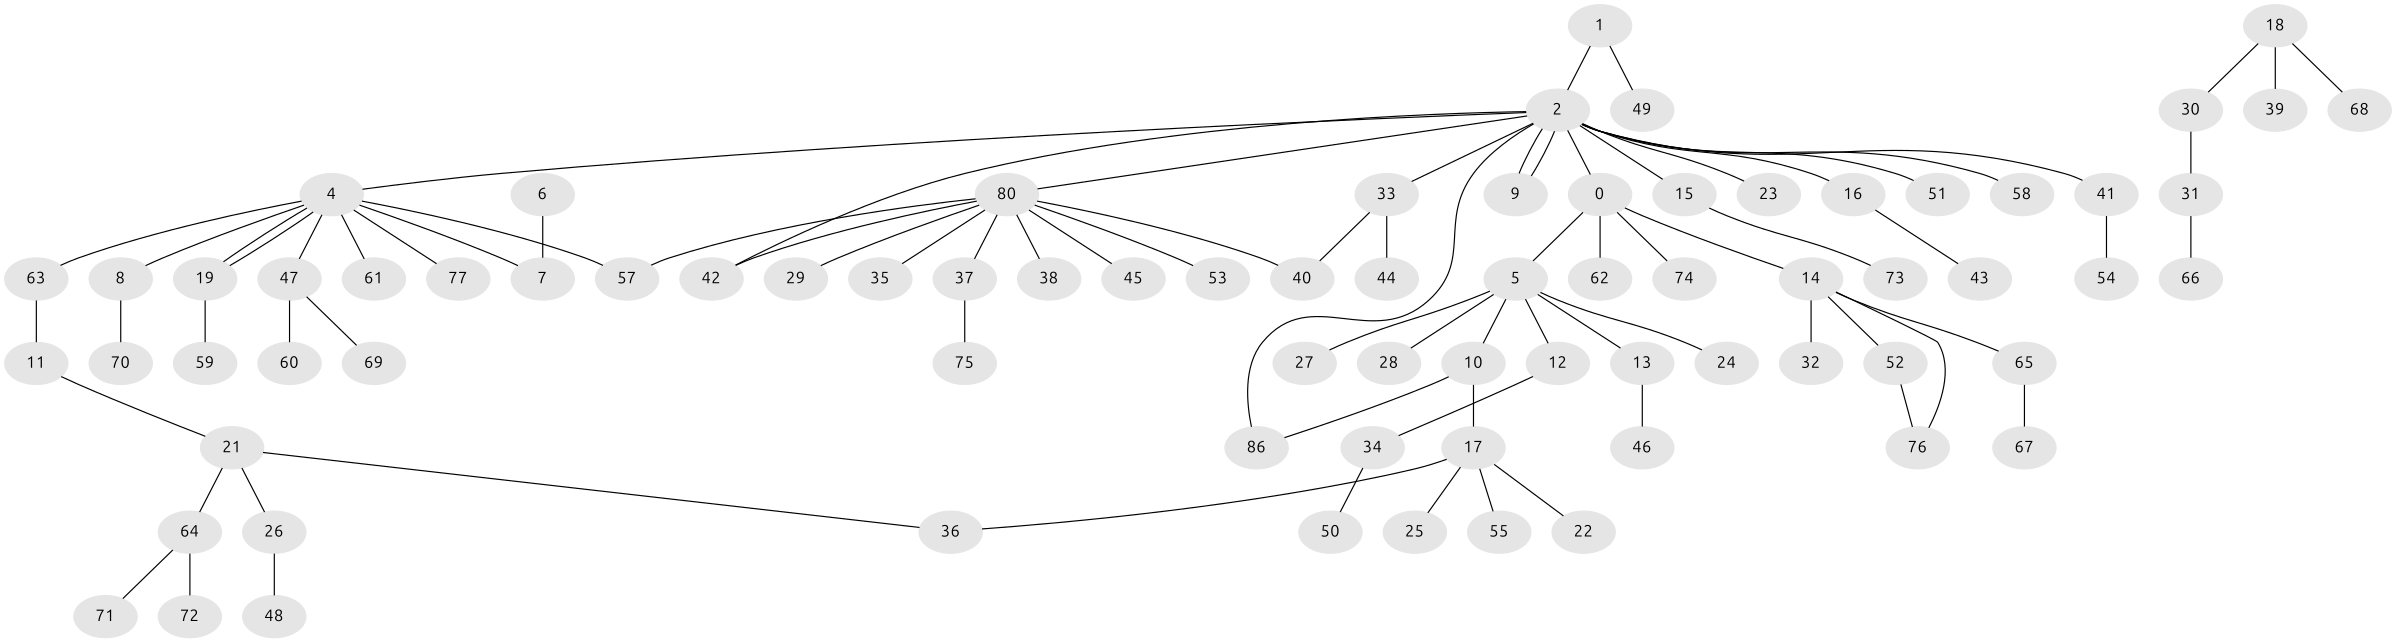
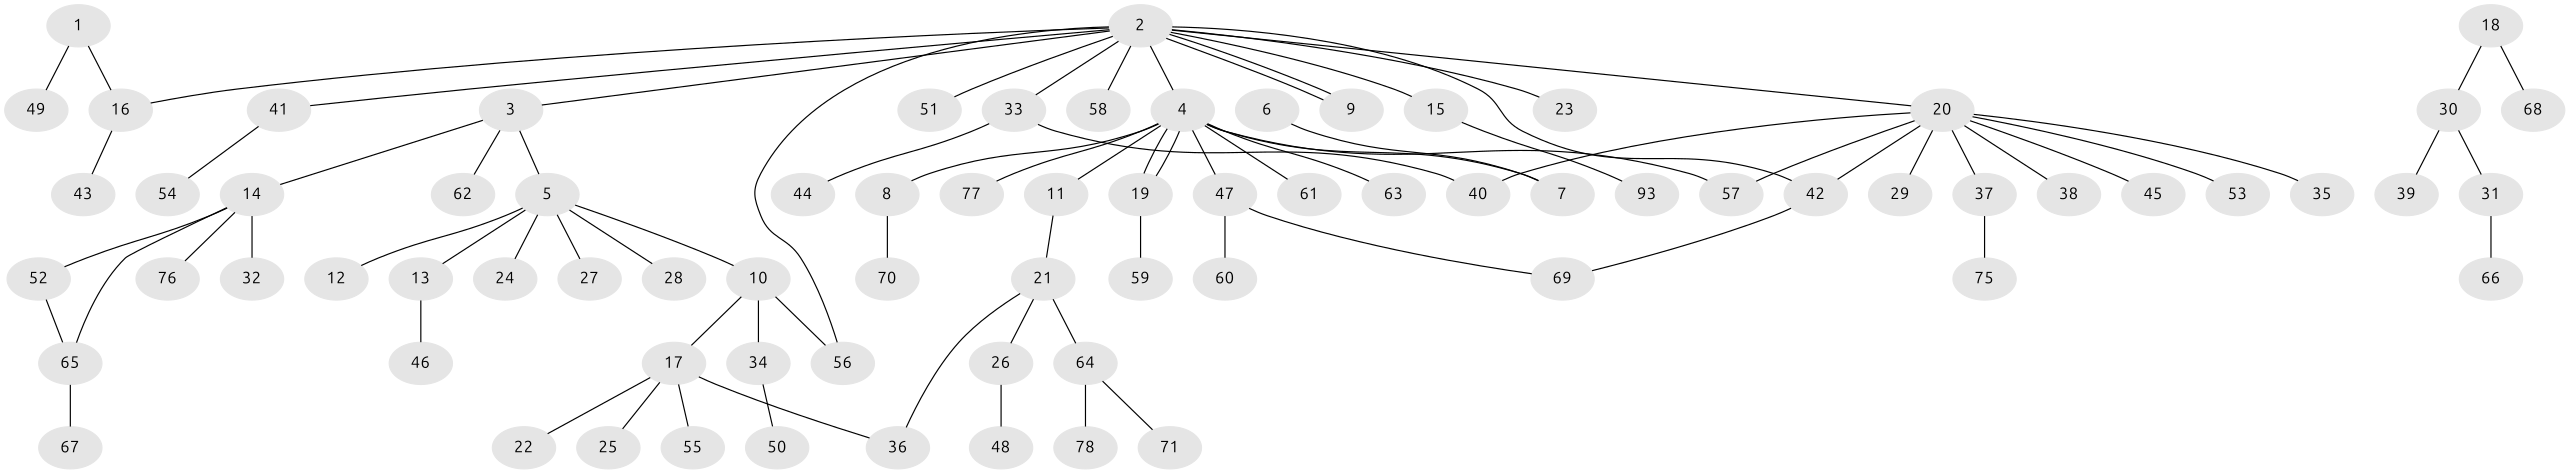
(1579, 68) -> (100, 68)
(2275, 68) -> (2428, 152)
(1007, 195) -> (1942, 110)
(1600, 195) -> (511, 110)
none -> (1693, 243)
(1684, 279) -> none
(1895, 279) -> (1647, 195)
(36, 321) -> (1119, 152)
(1907, 406) -> (54, 321)
(1466, 407) -> (758, 321)
(1257, 448) -> (843, 363)
(190, 617) -> (1085, 448)
